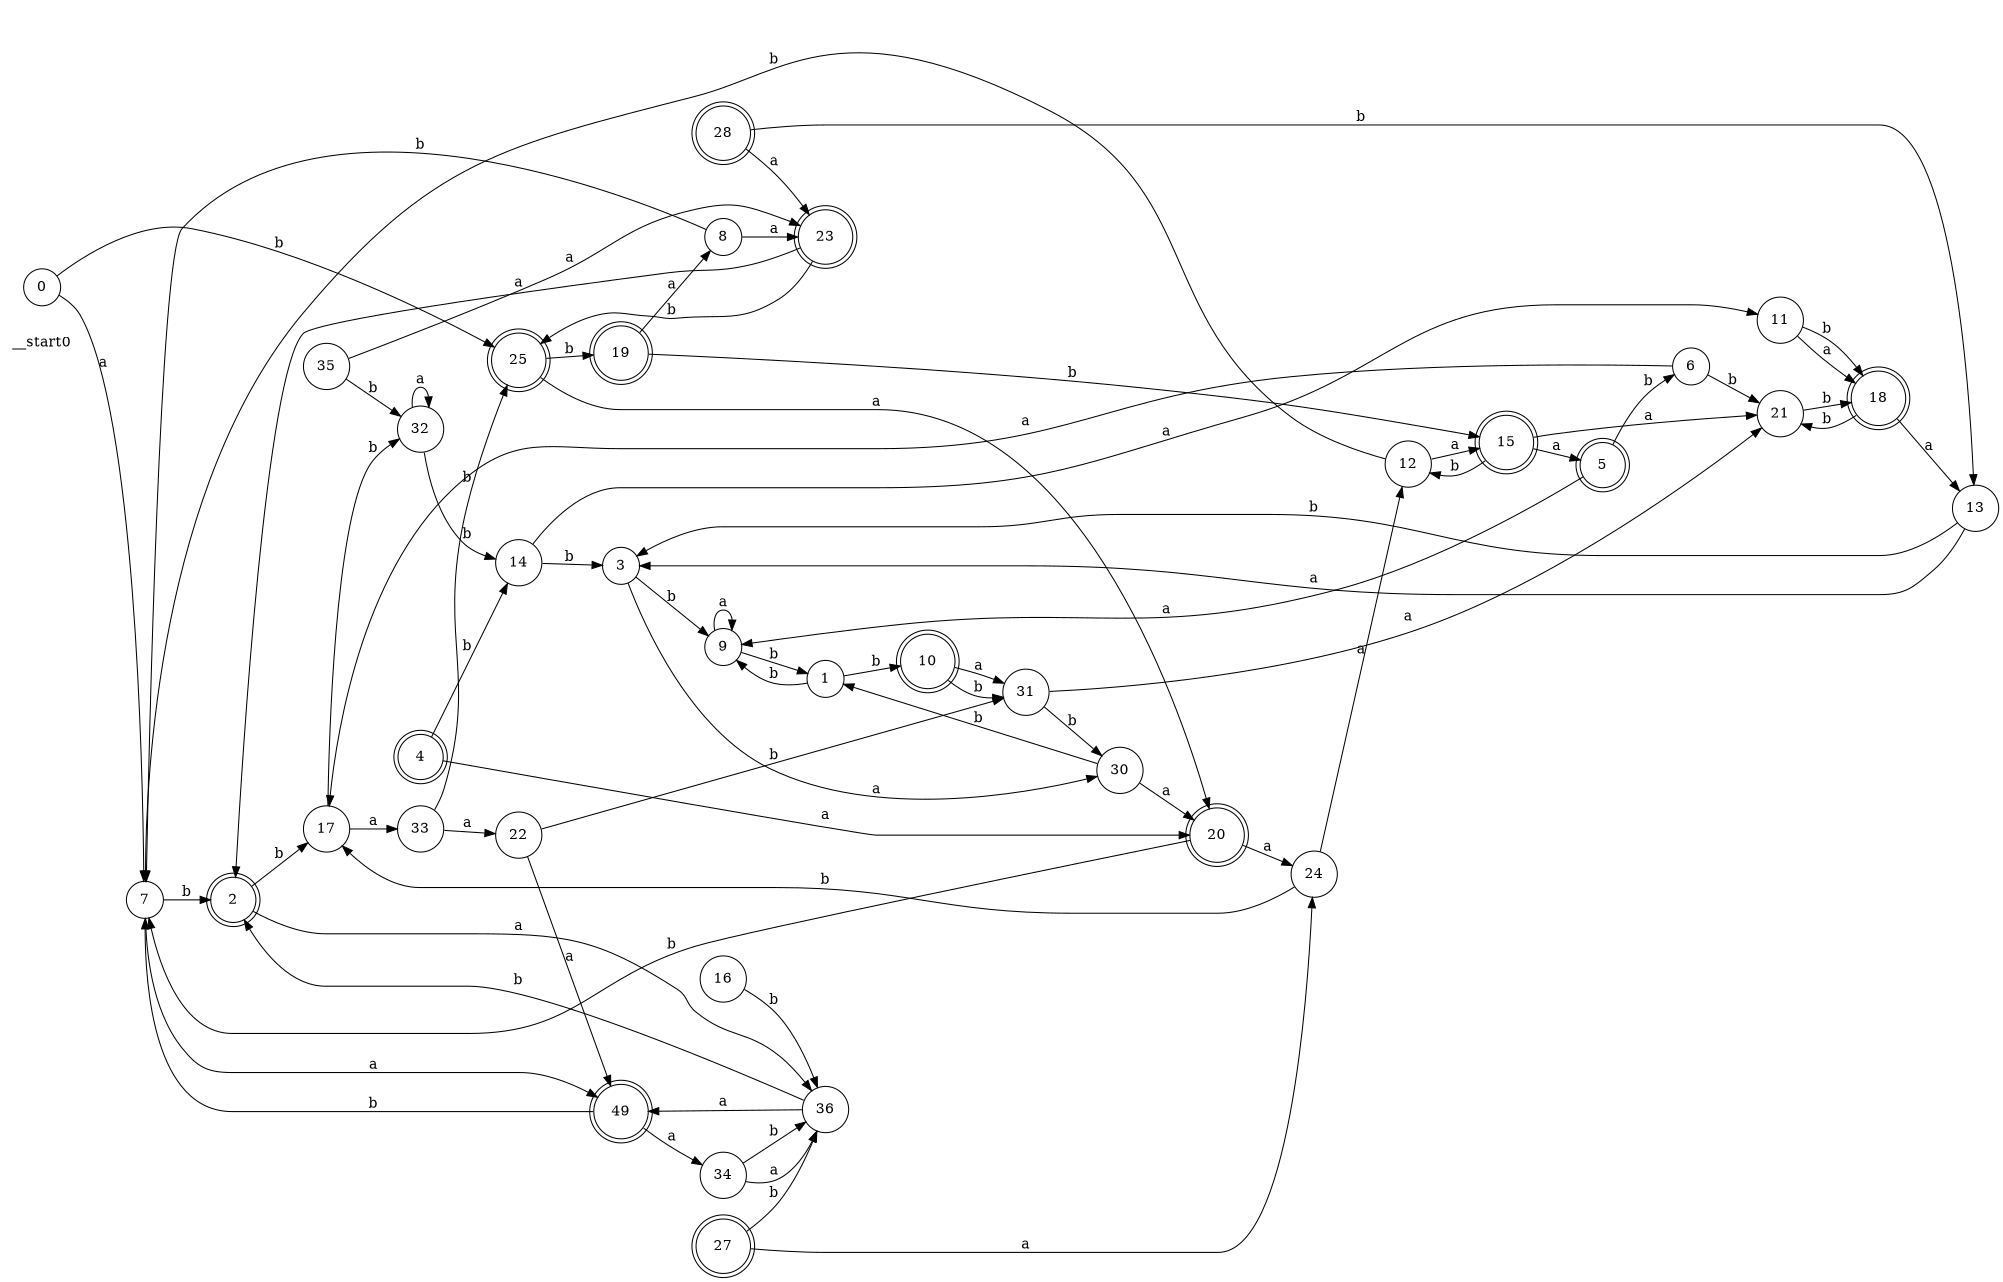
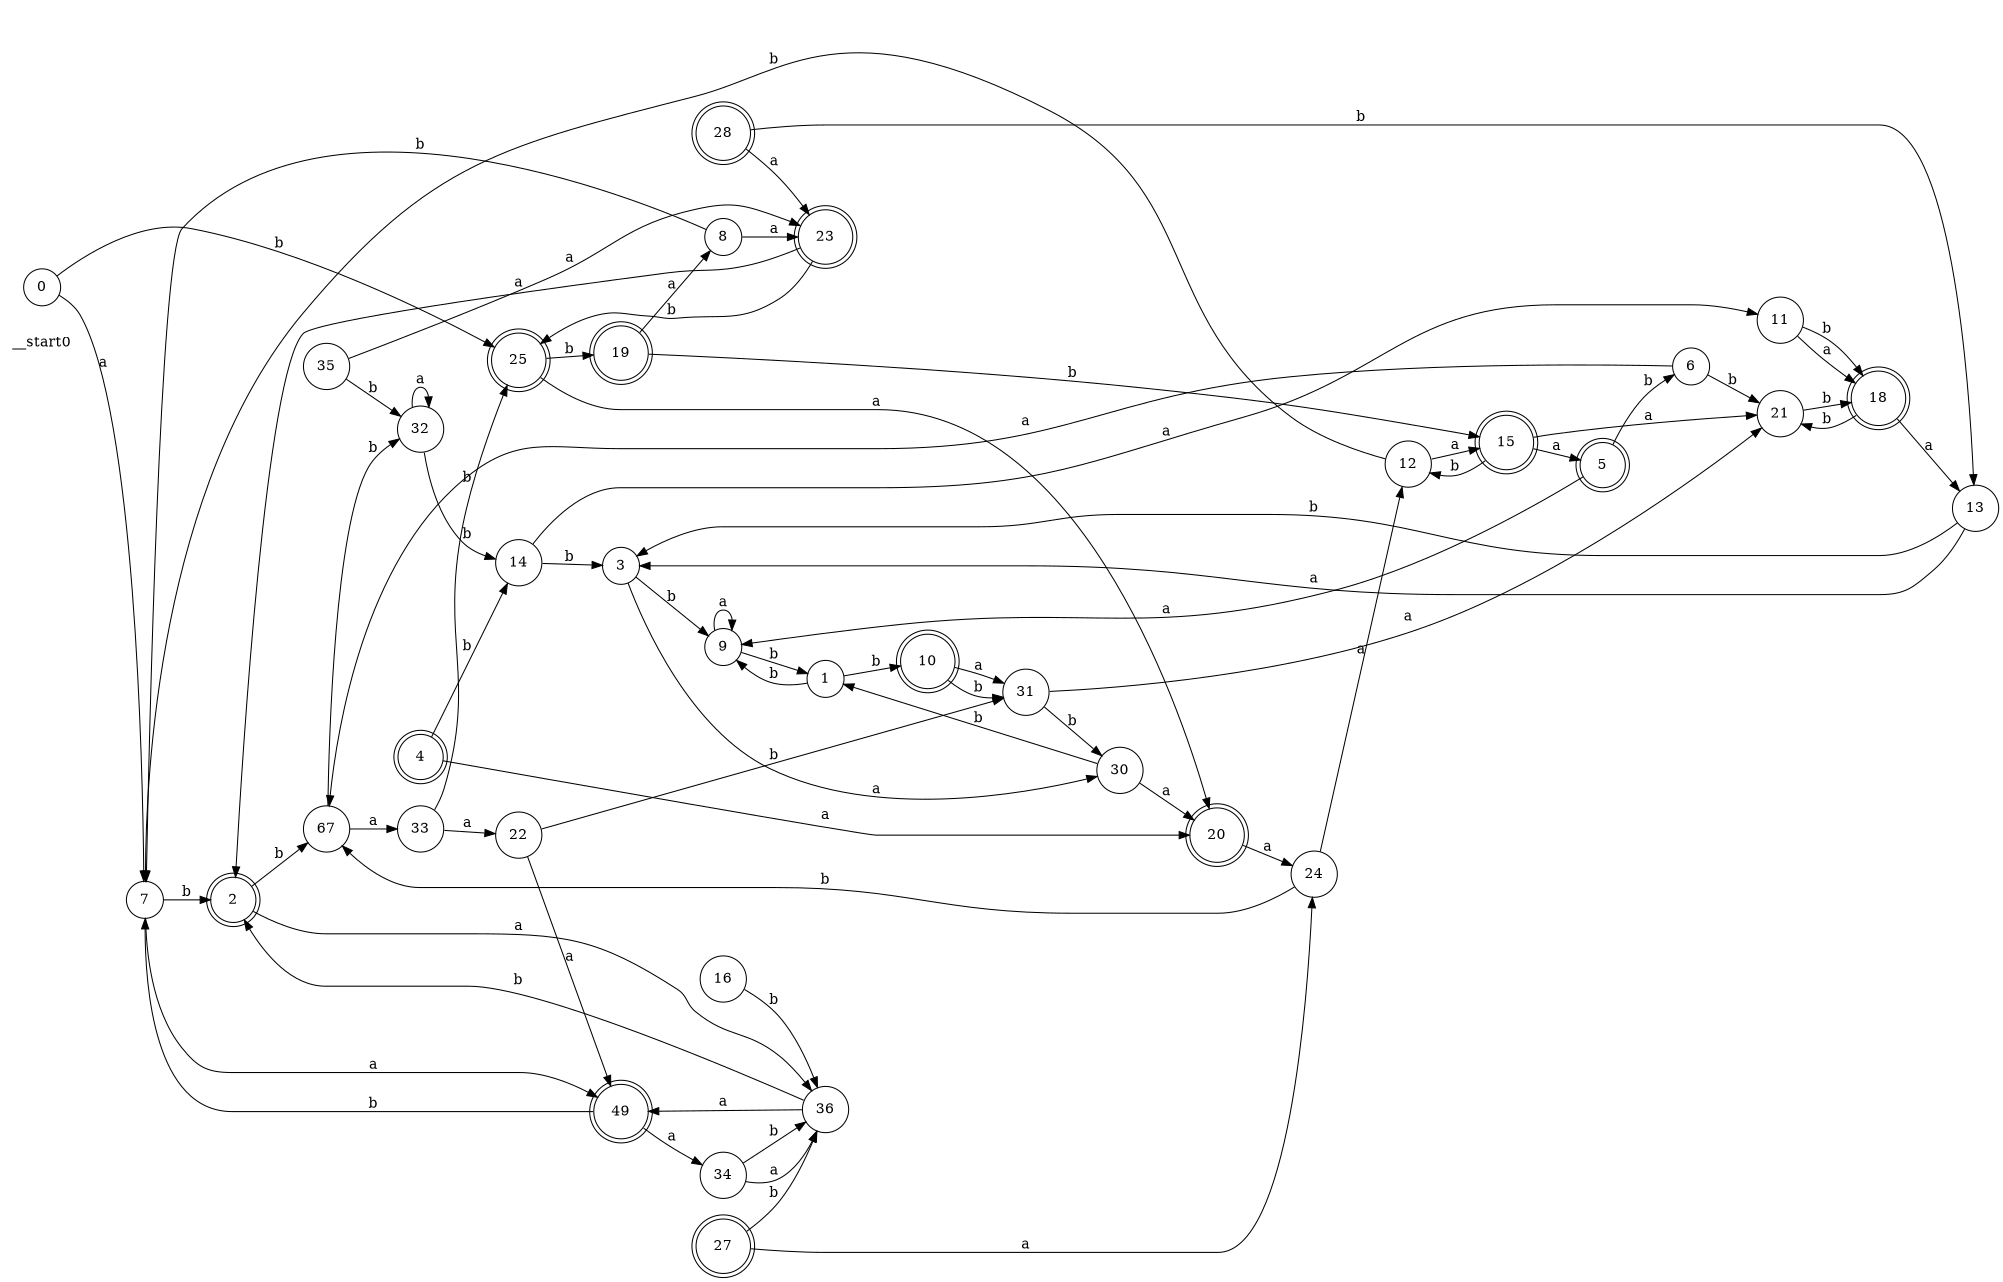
(327, 829) -> (327, 829)
(666, 957) -> none
